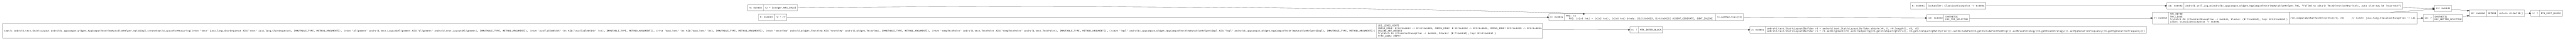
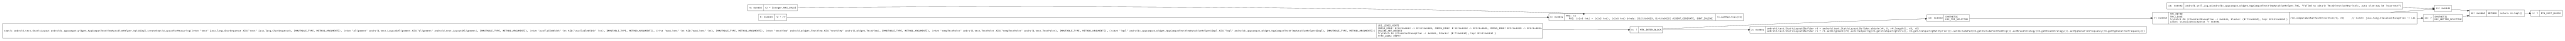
(1948, 6) -> none
(2511, 13) -> (2511, 13)
(1834, 18) -> (1794, 23)
